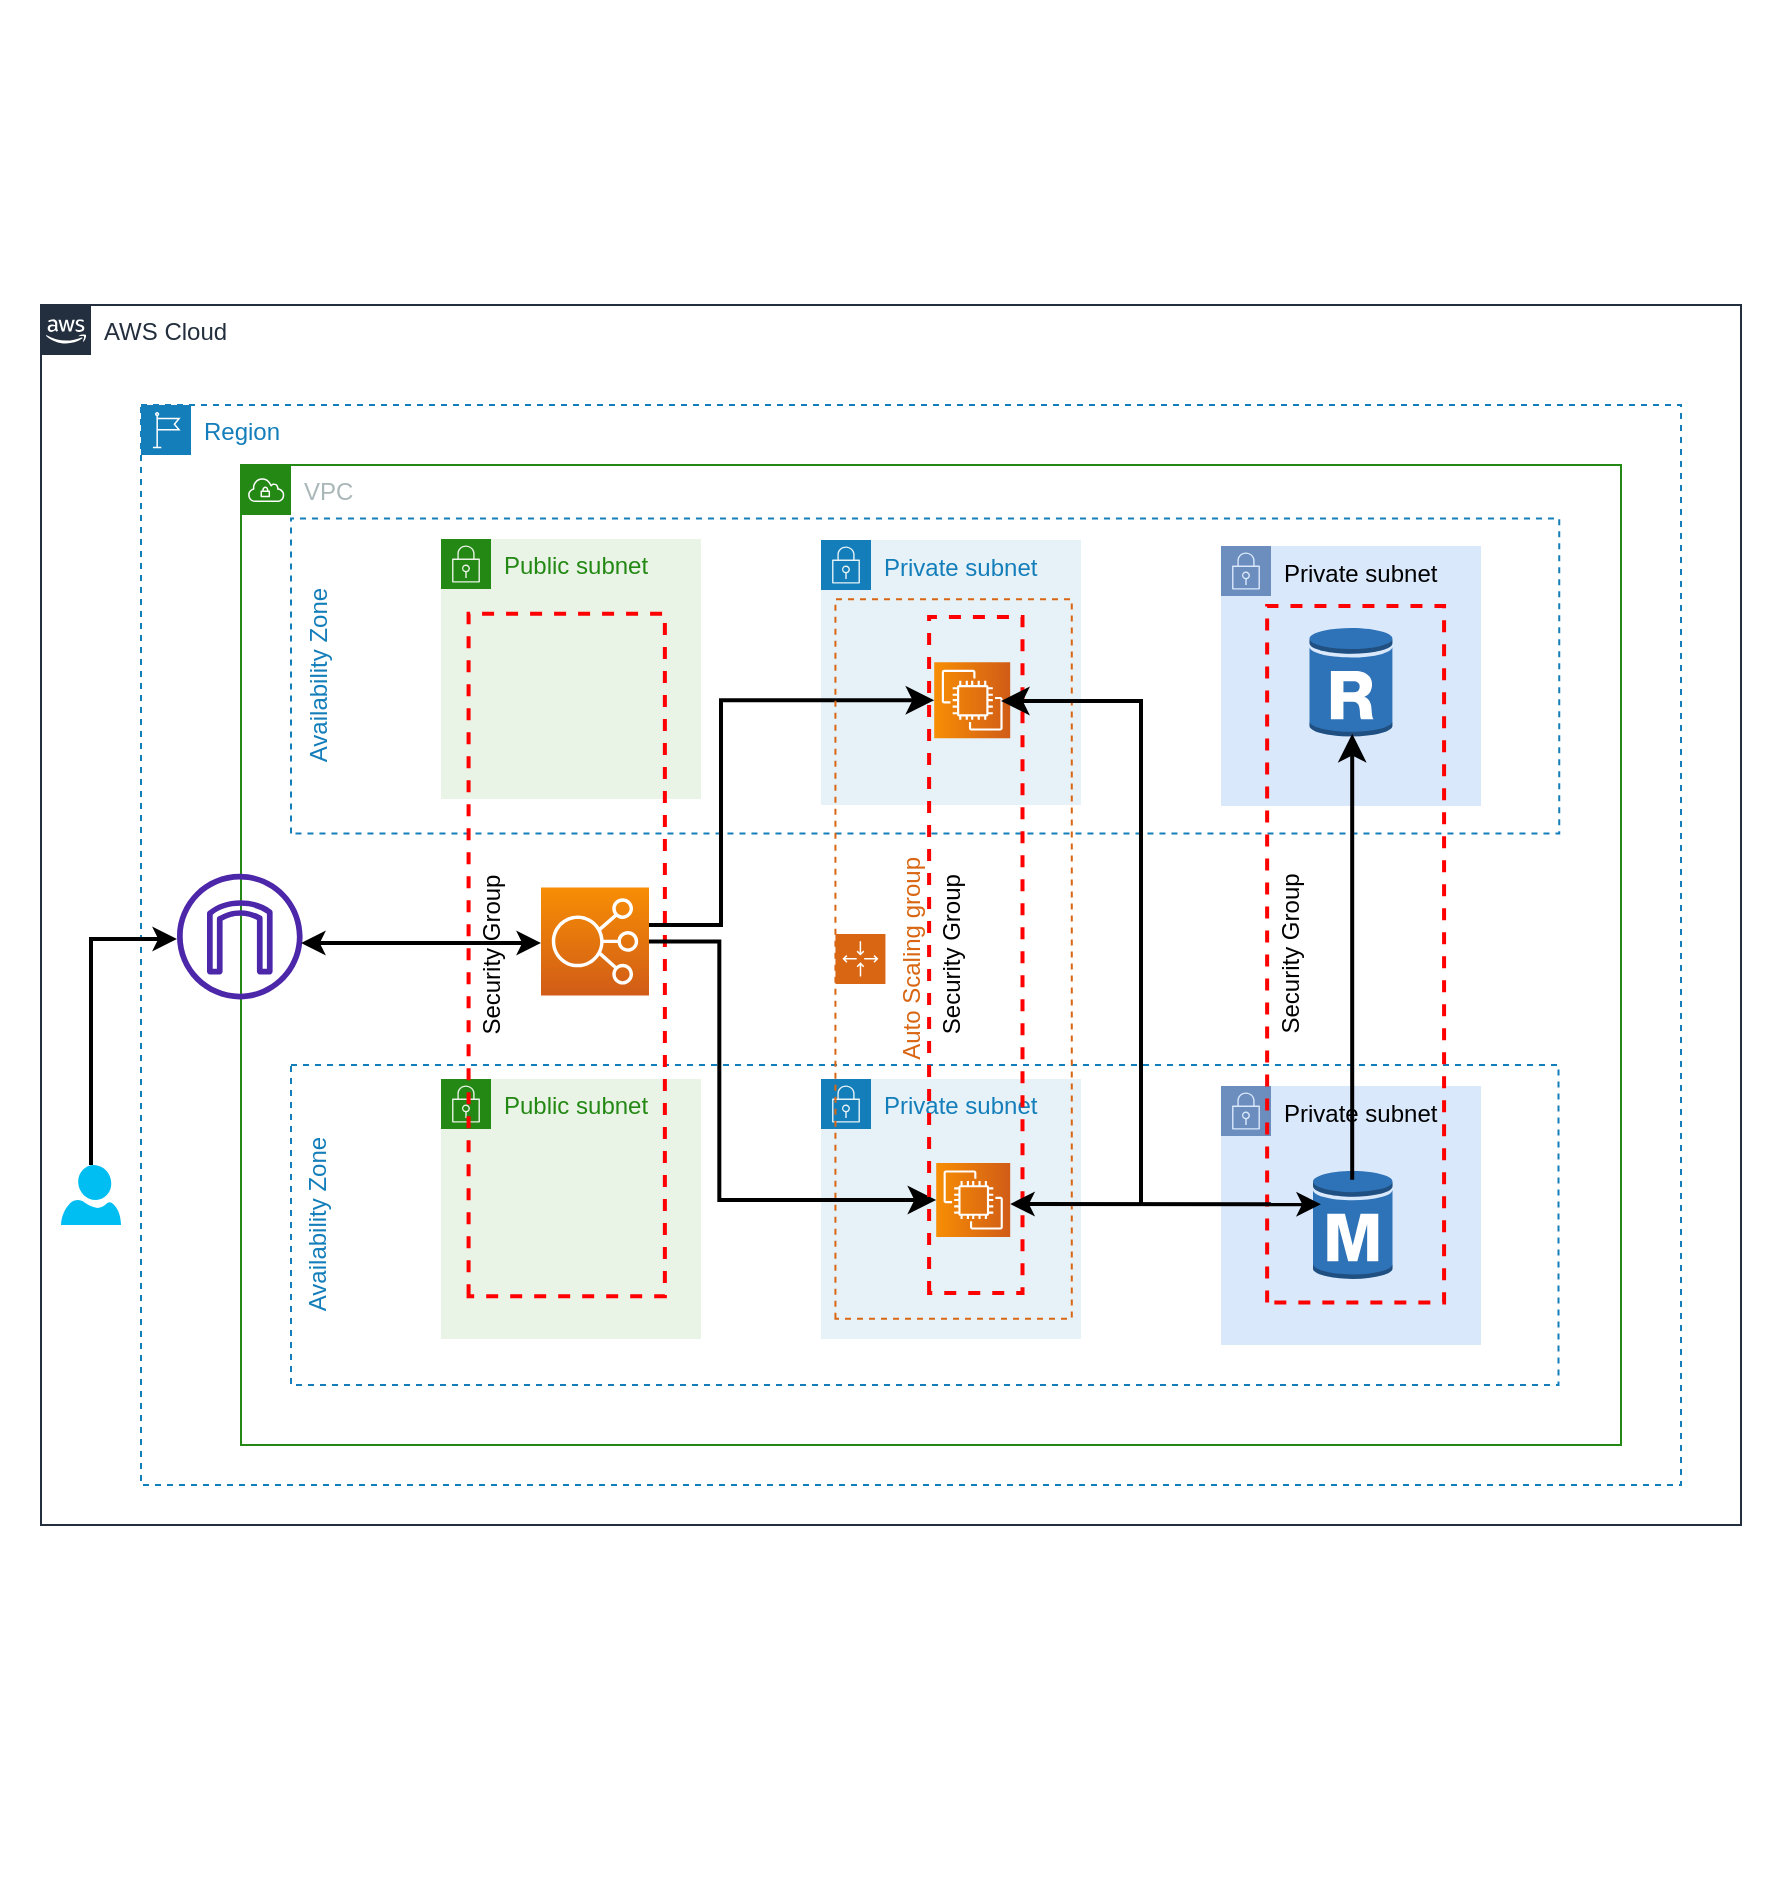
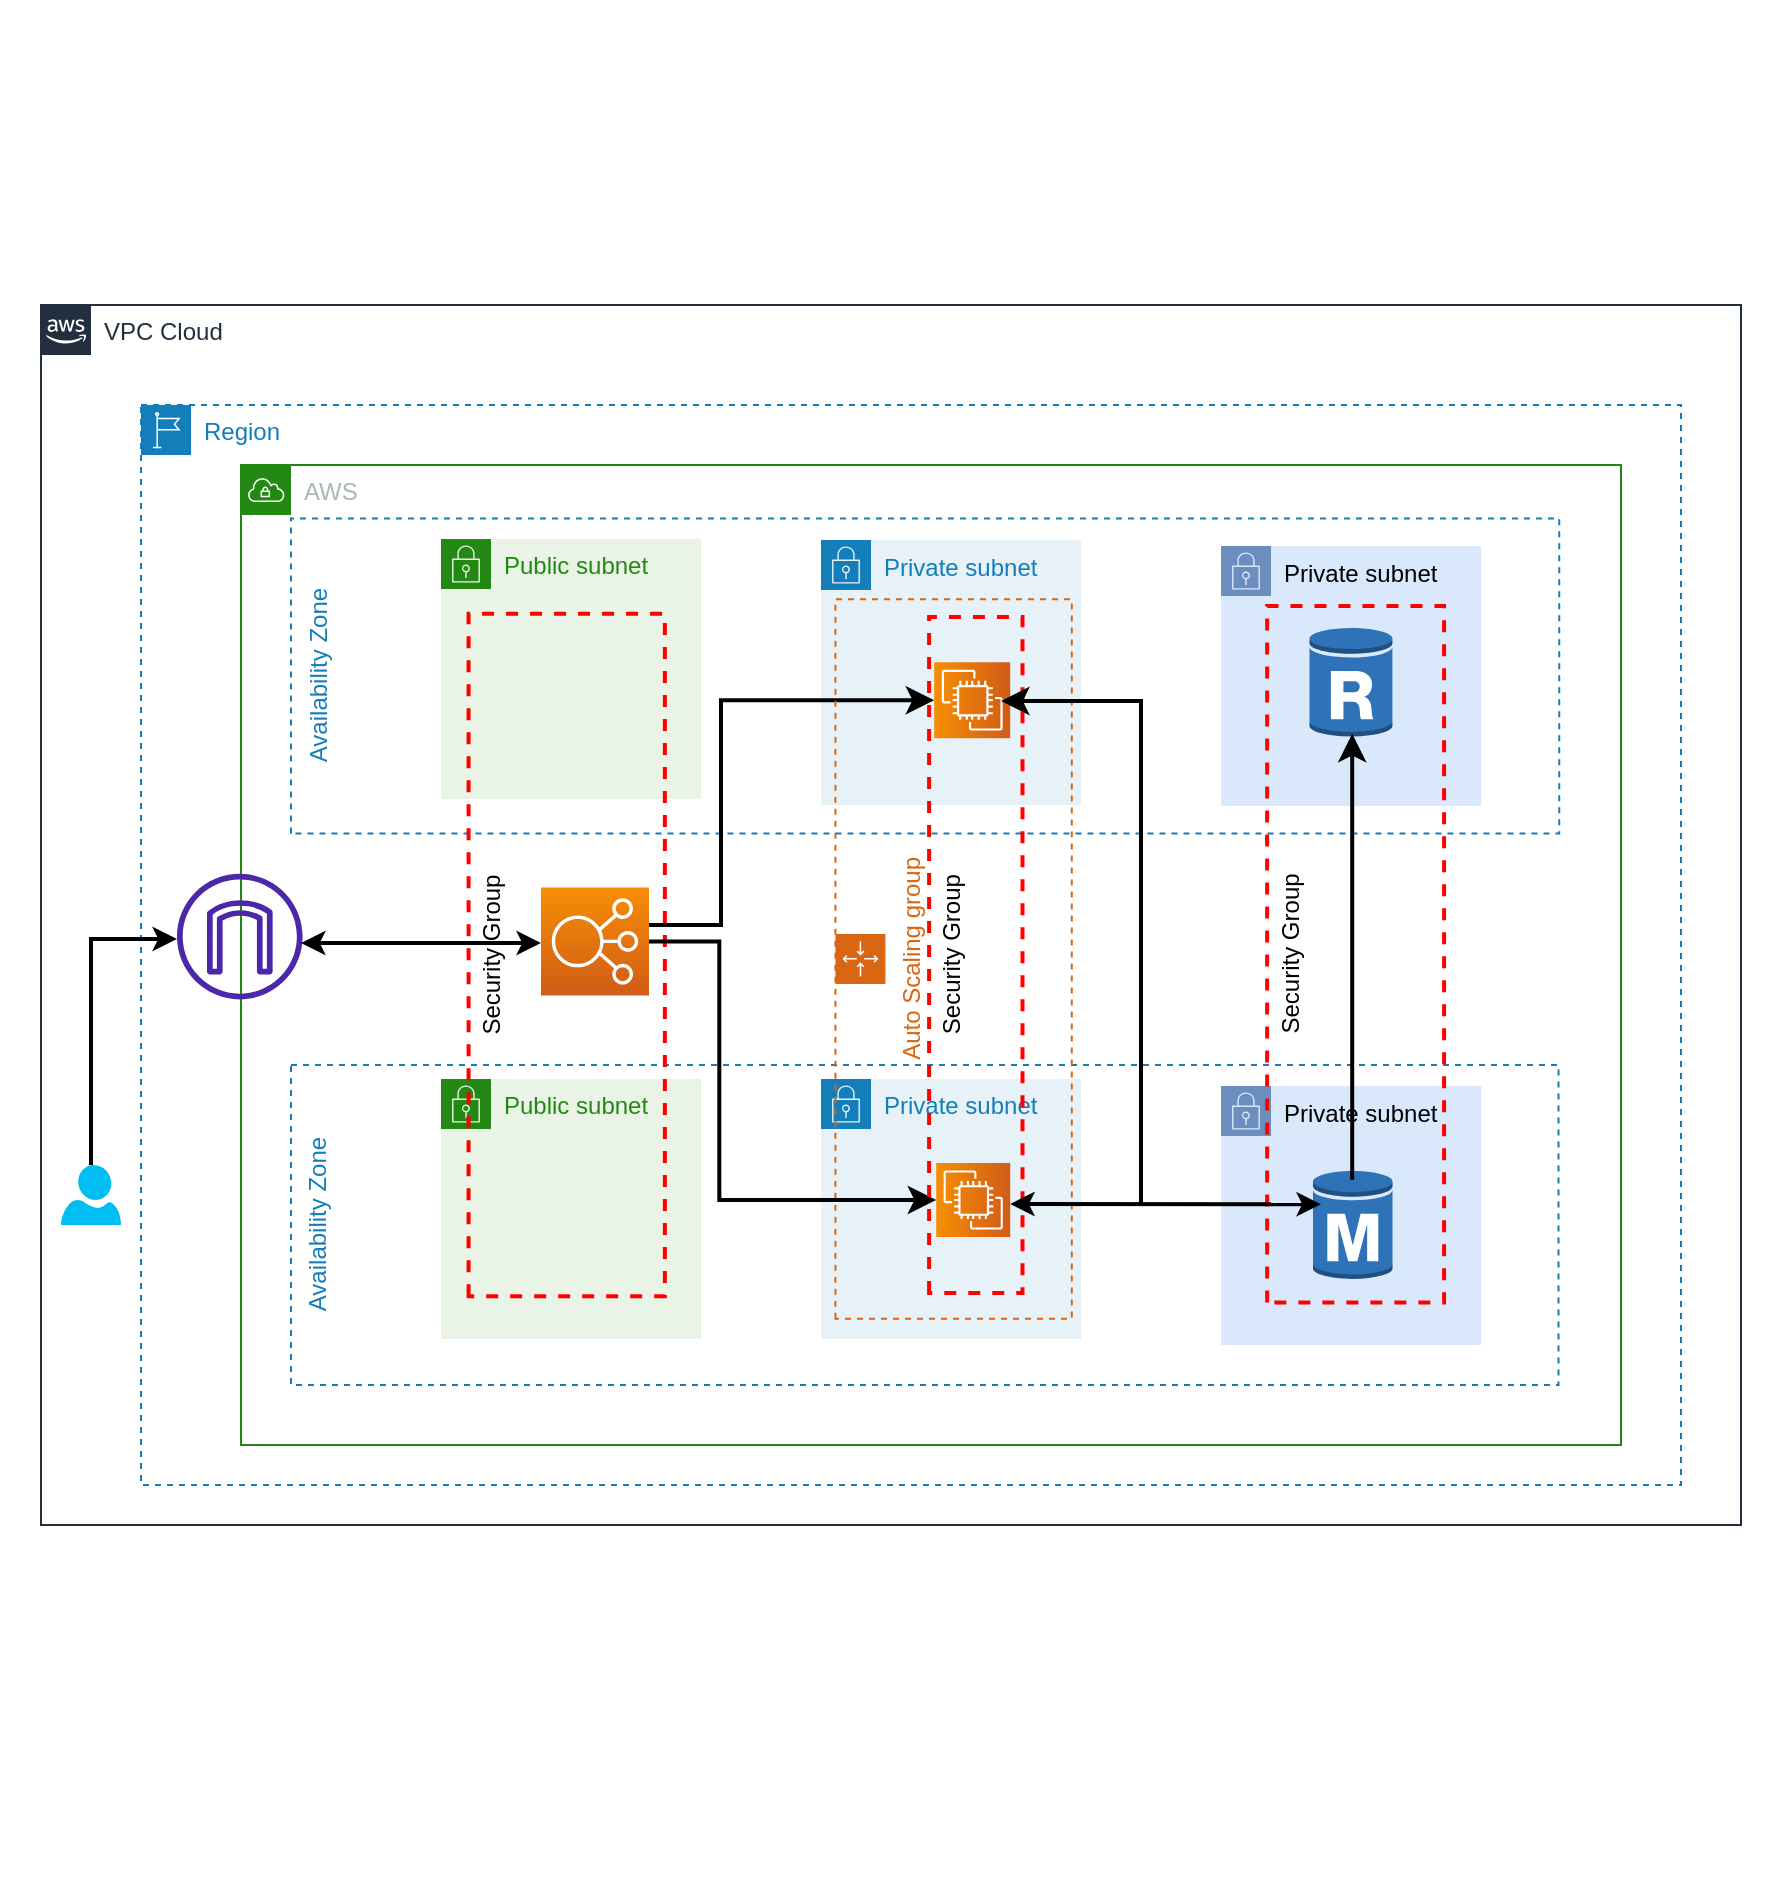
(159, 333) -> (159, 333)
(325, 493) -> (325, 493)
